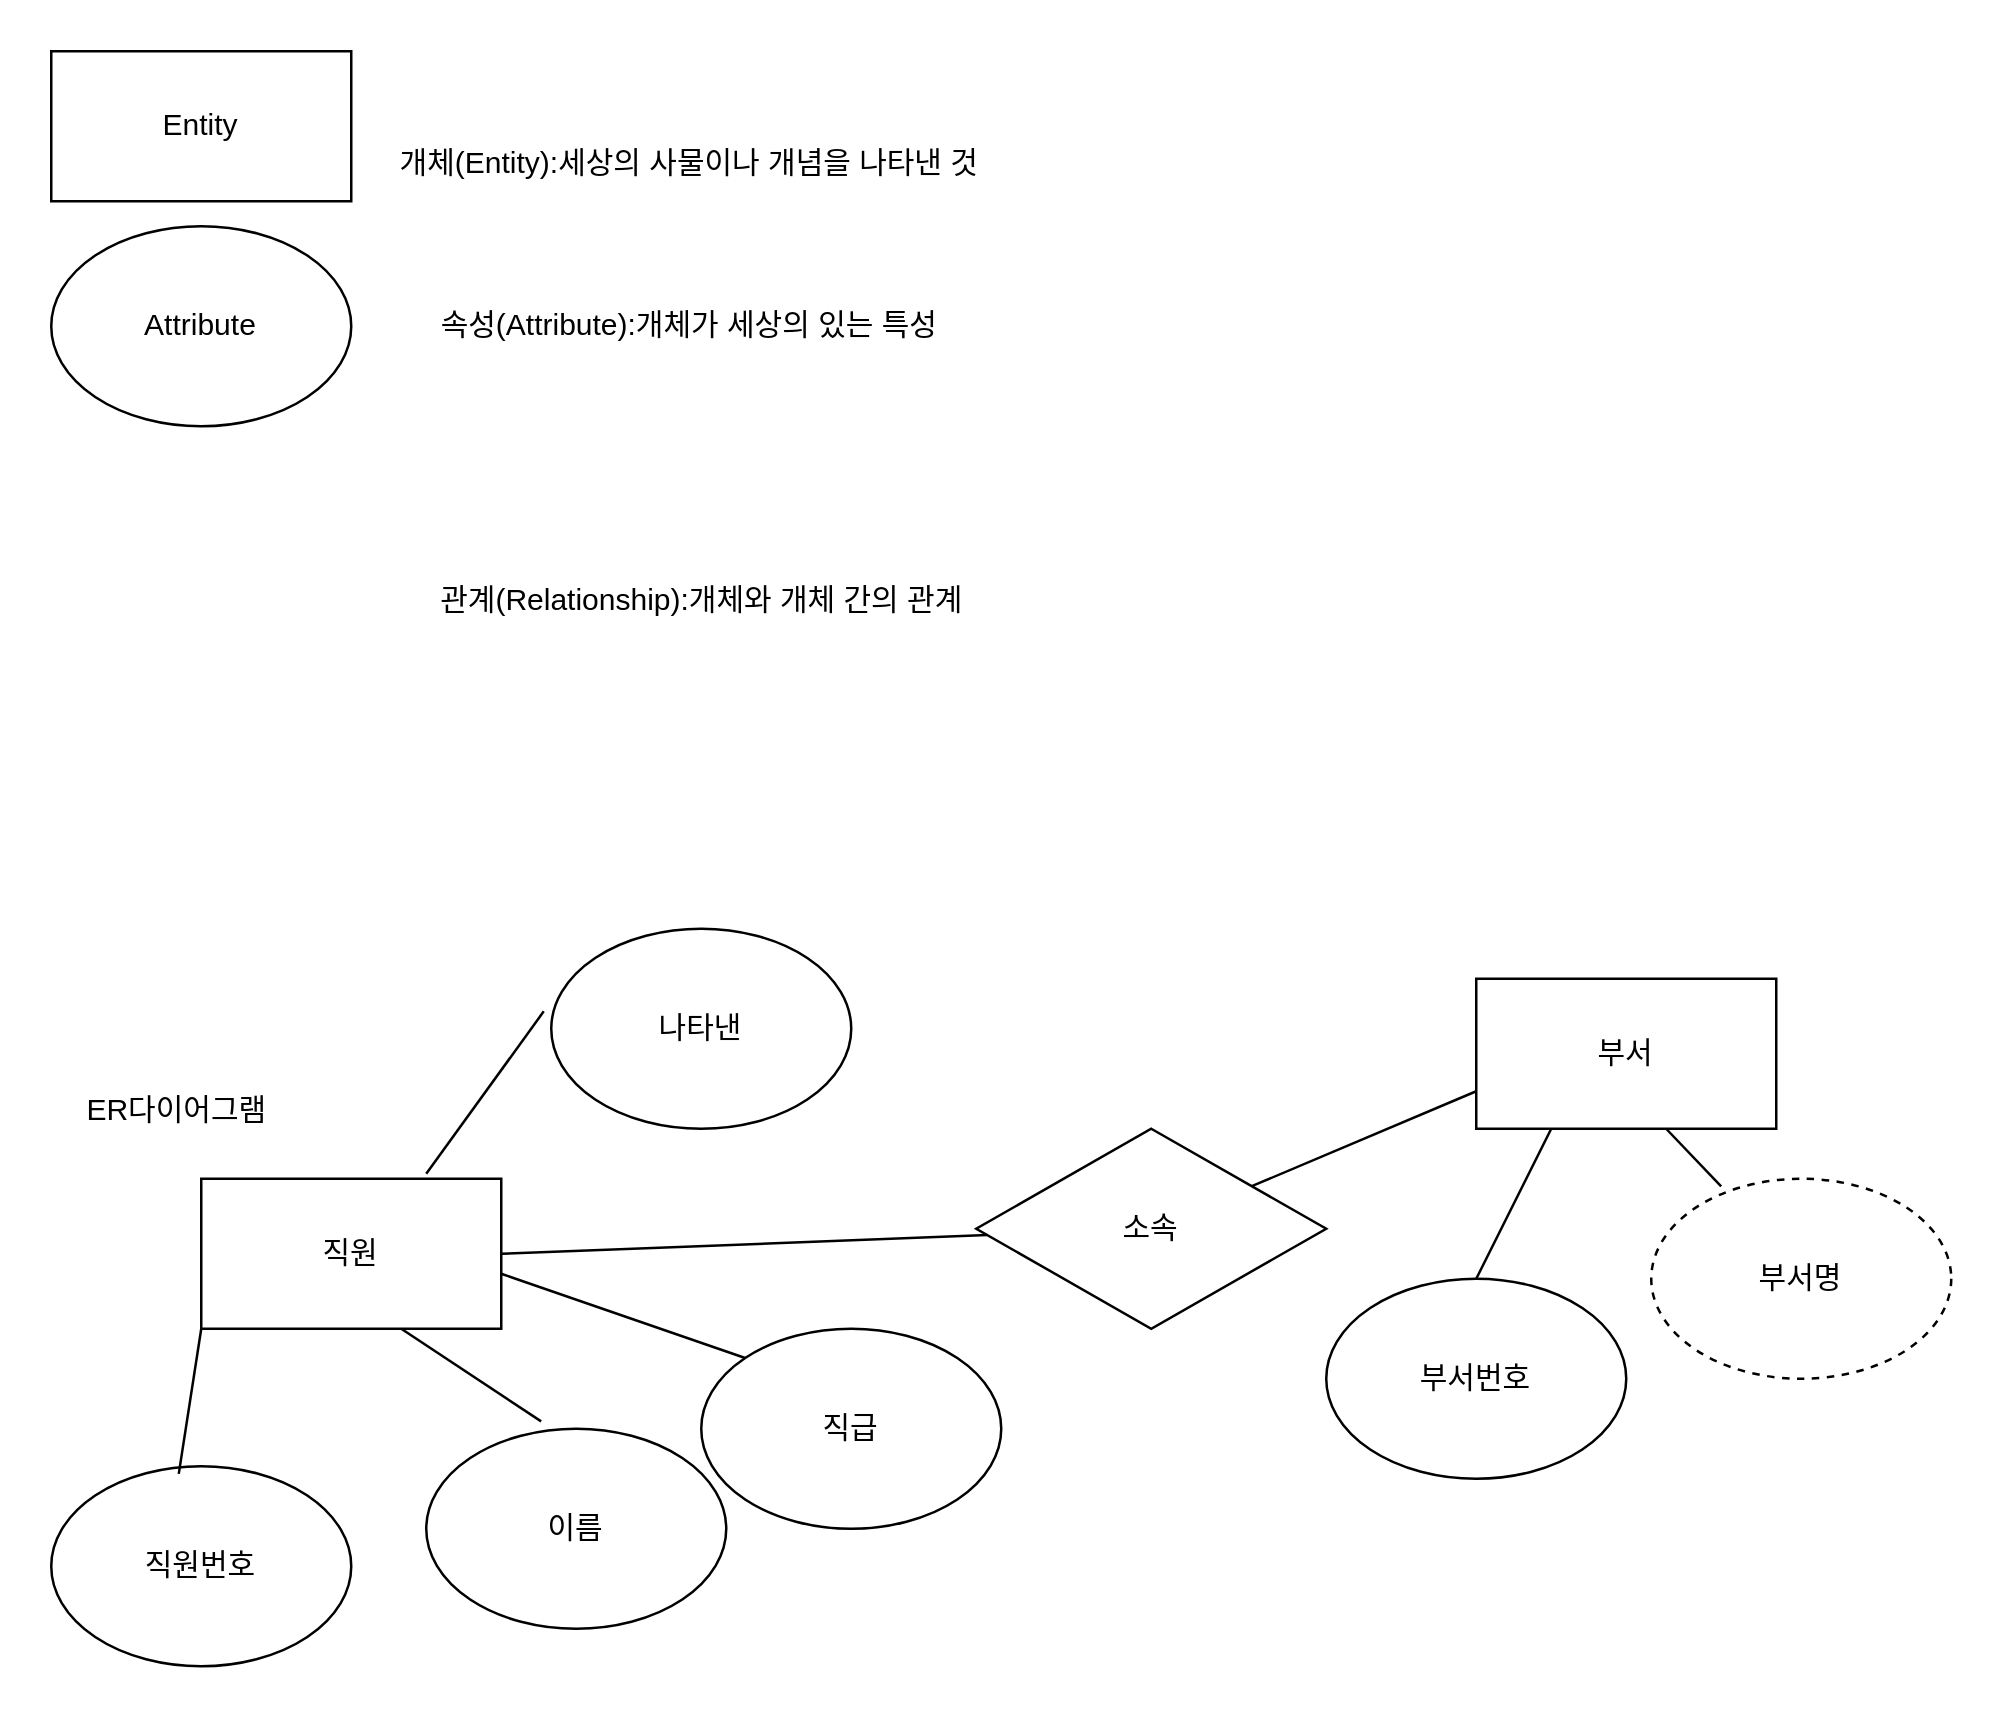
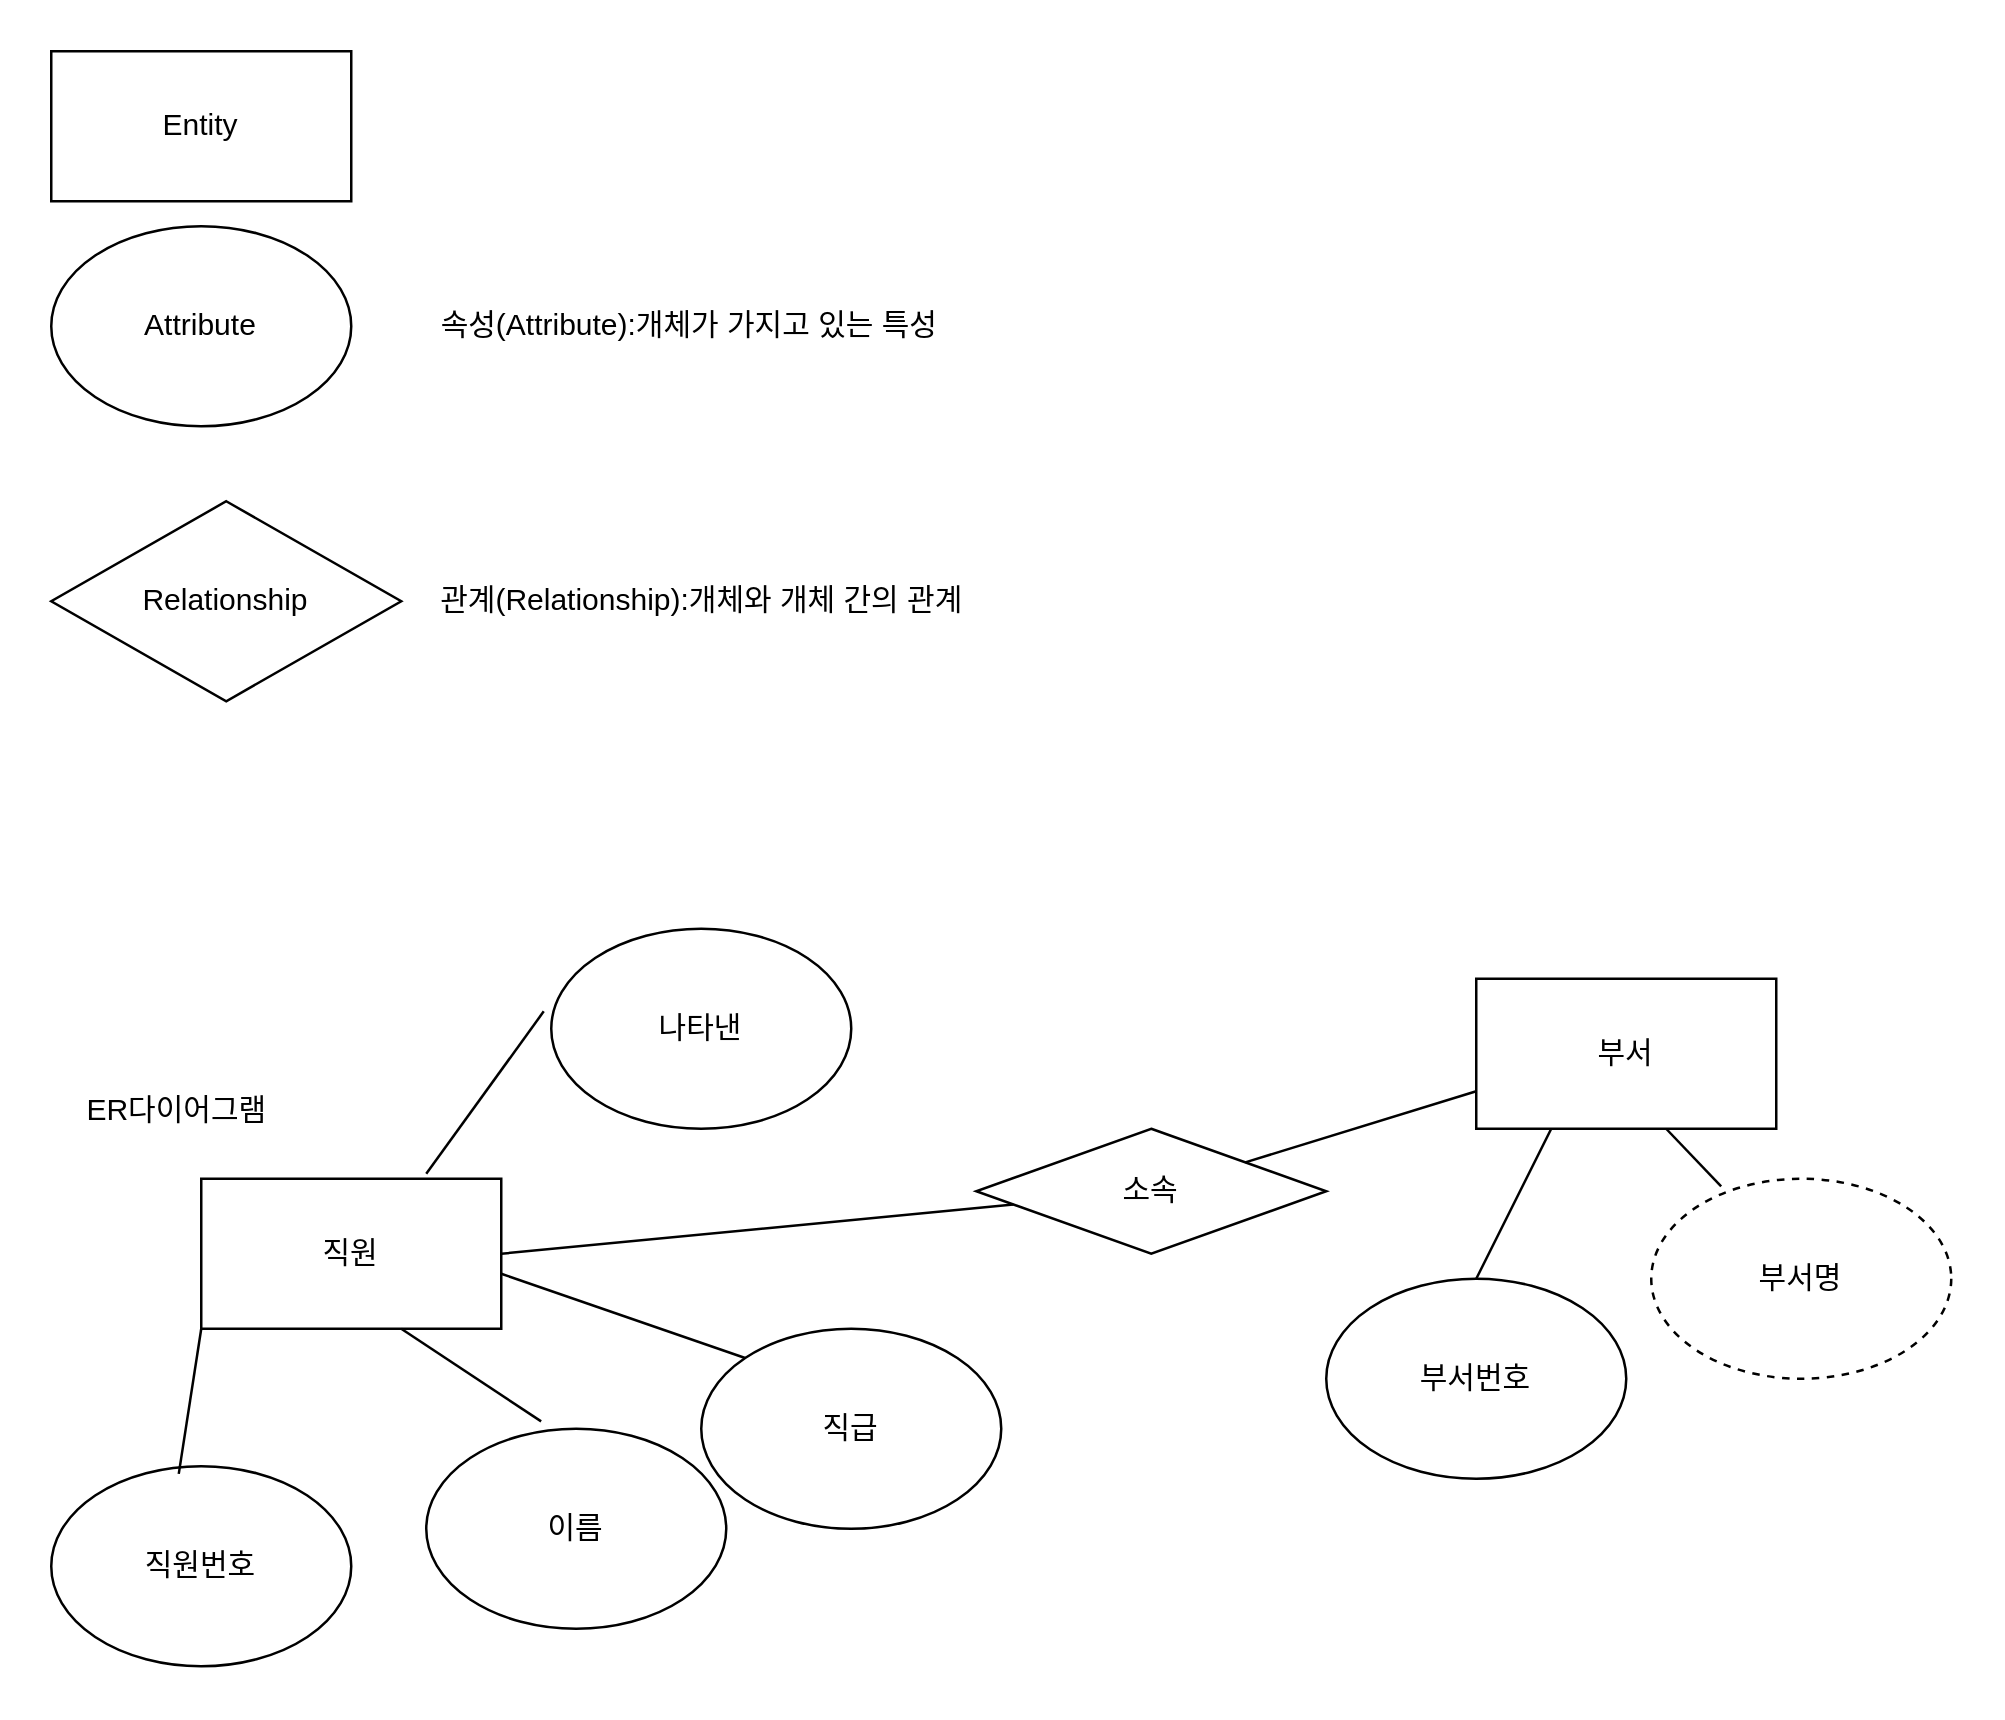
(689, 164) -> none
(690, 326) -> (690, 326)
none -> (226, 601)
(1151, 1229) -> (1151, 1191)
